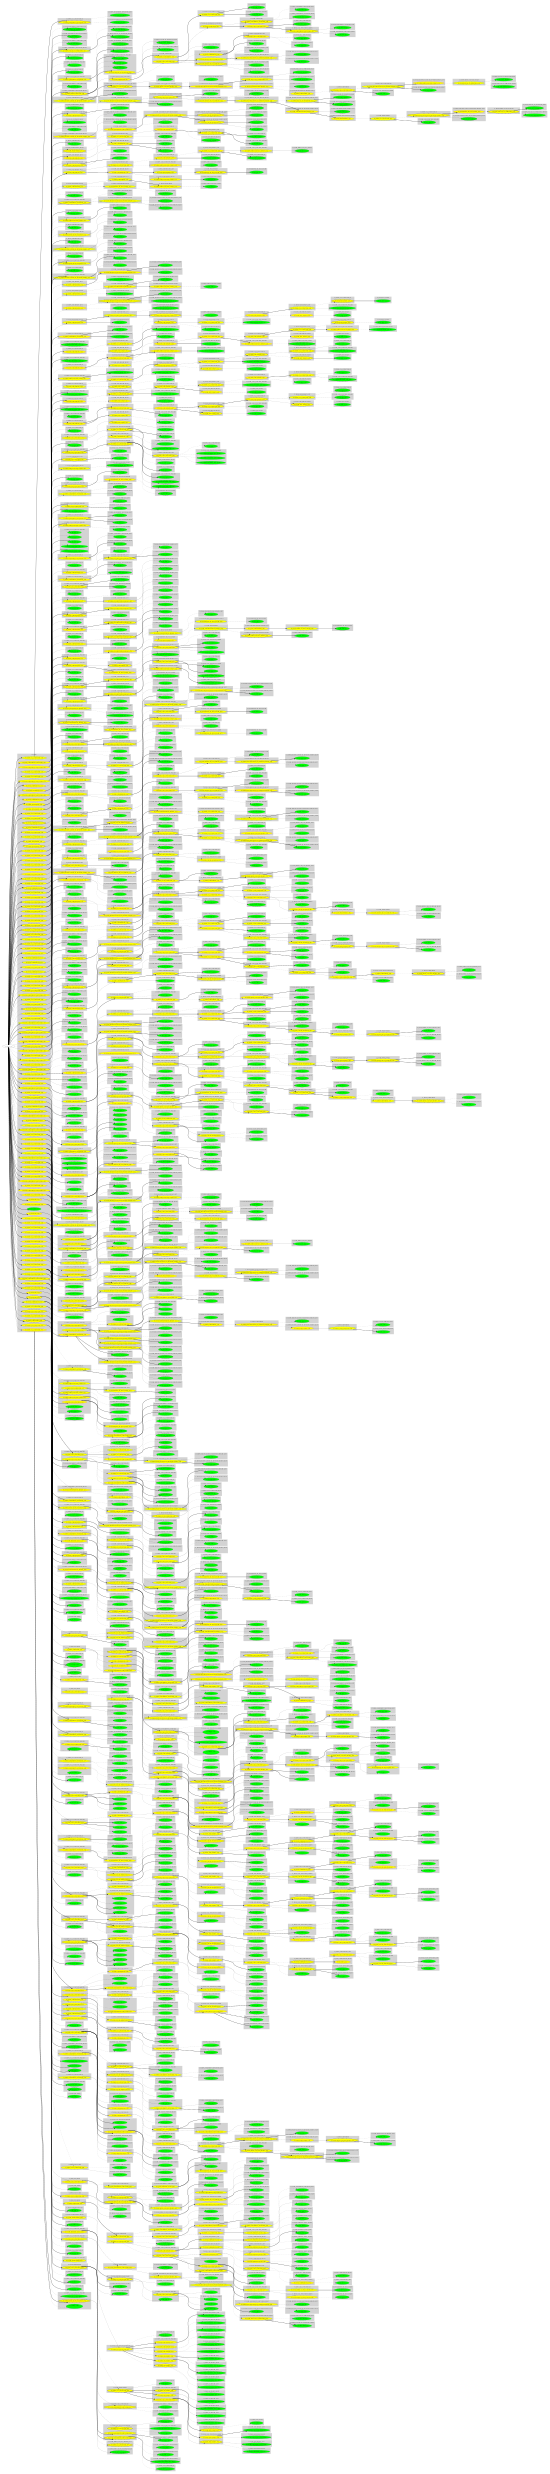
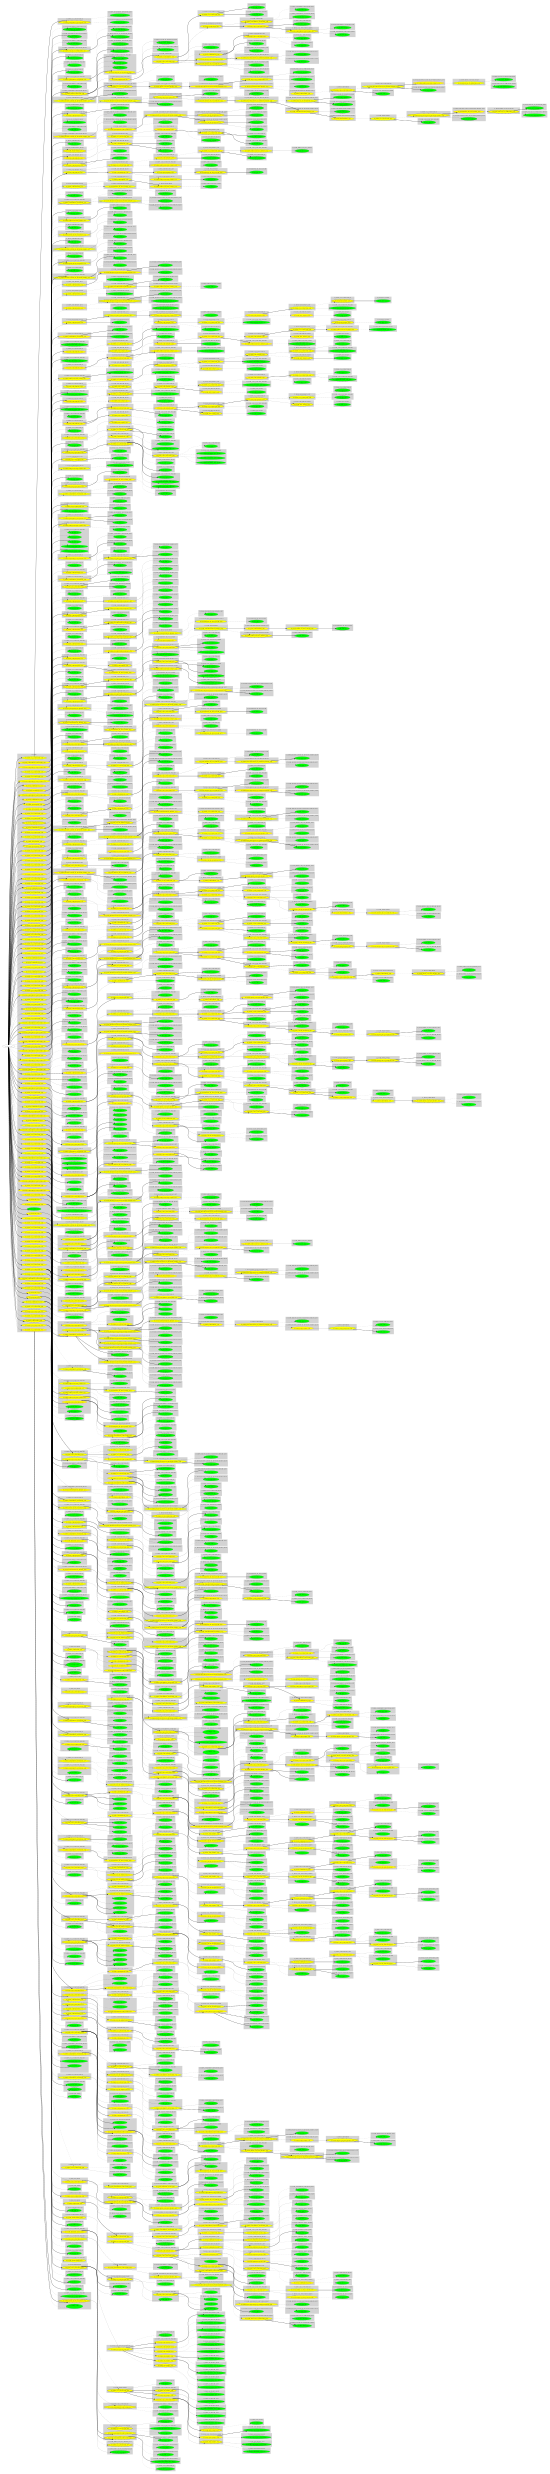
(343, 1962) -> (343, 1962)
(74, 2070) -> none
